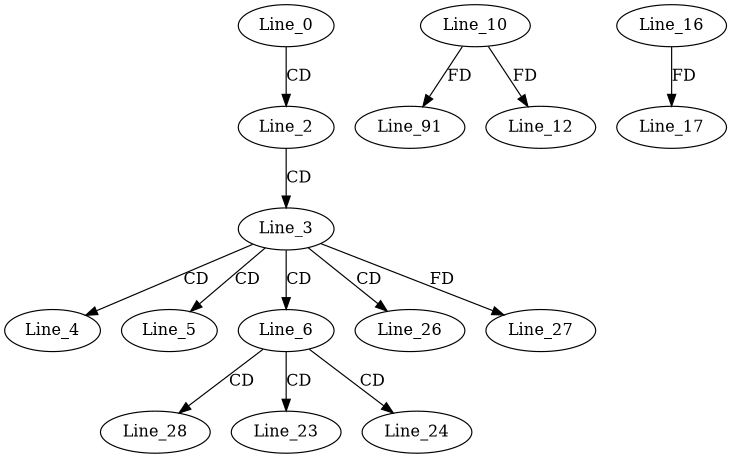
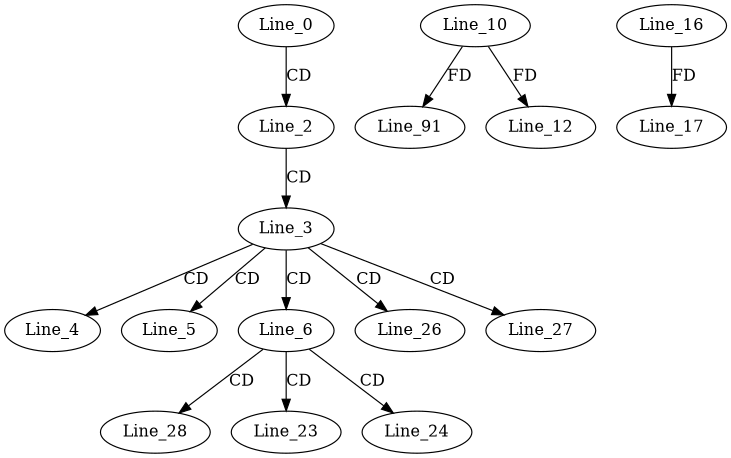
(443, 280) -> (443, 280)
